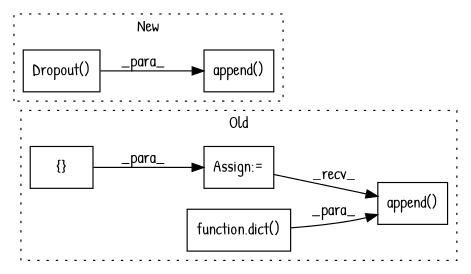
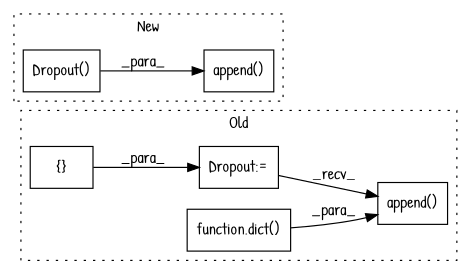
(239, 167) -> (239, 167)
